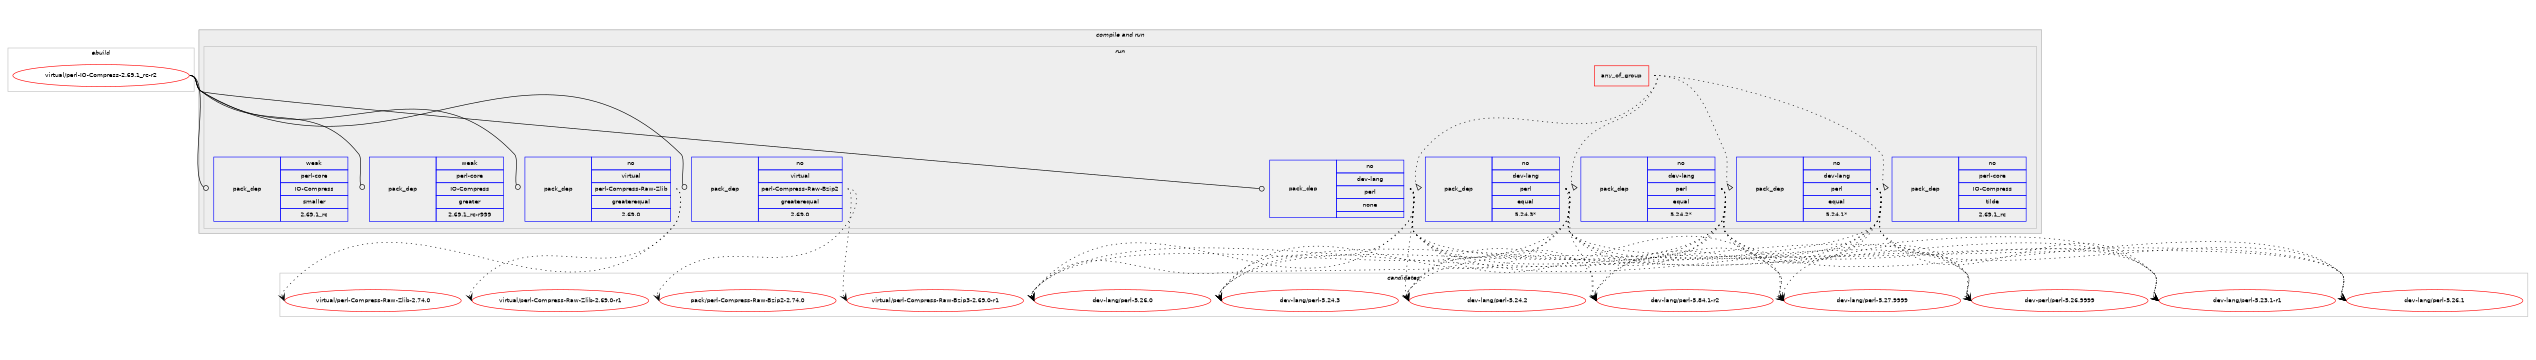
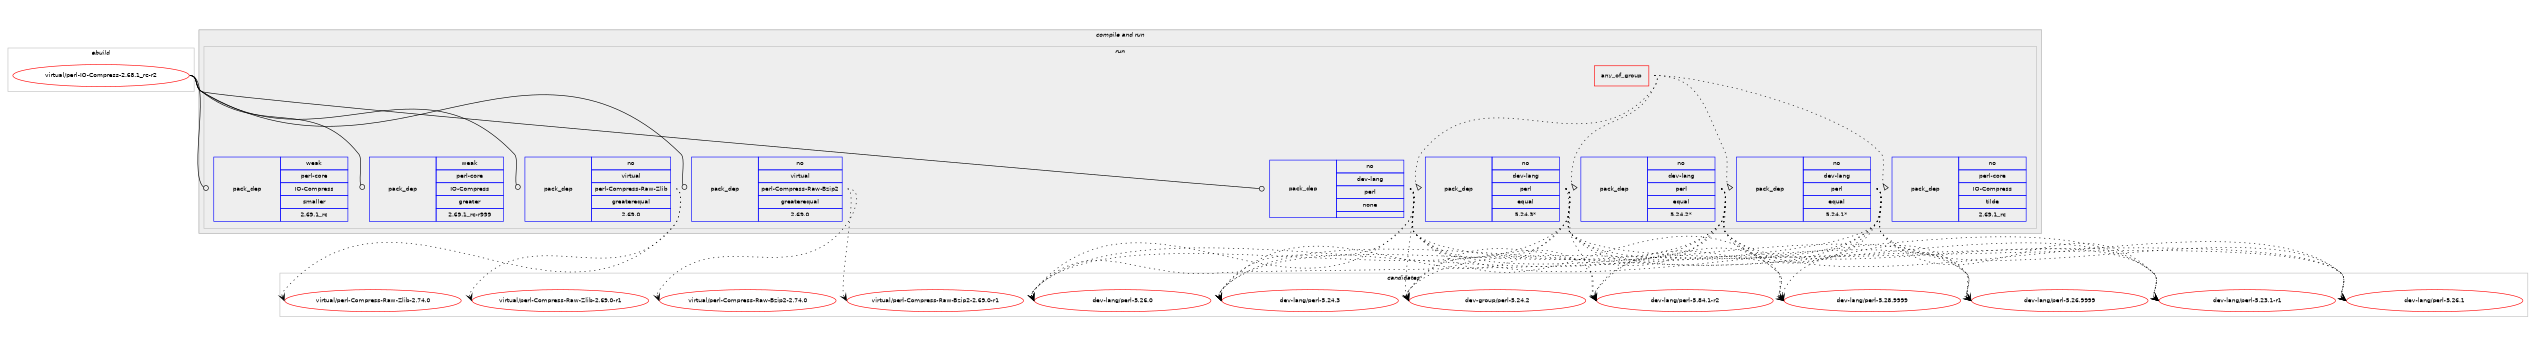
(101, 76) -> (101, 76)
(748, 301) -> (748, 301)
(935, 301) -> (935, 301)
(1498, 301) -> (1498, 301)
(1872, 301) -> (1872, 301)
(2060, 301) -> (2060, 301)
